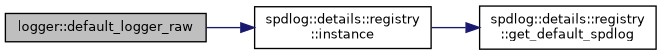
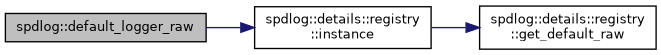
(106, 28) -> (106, 28)
(568, 28) -> (568, 28)
